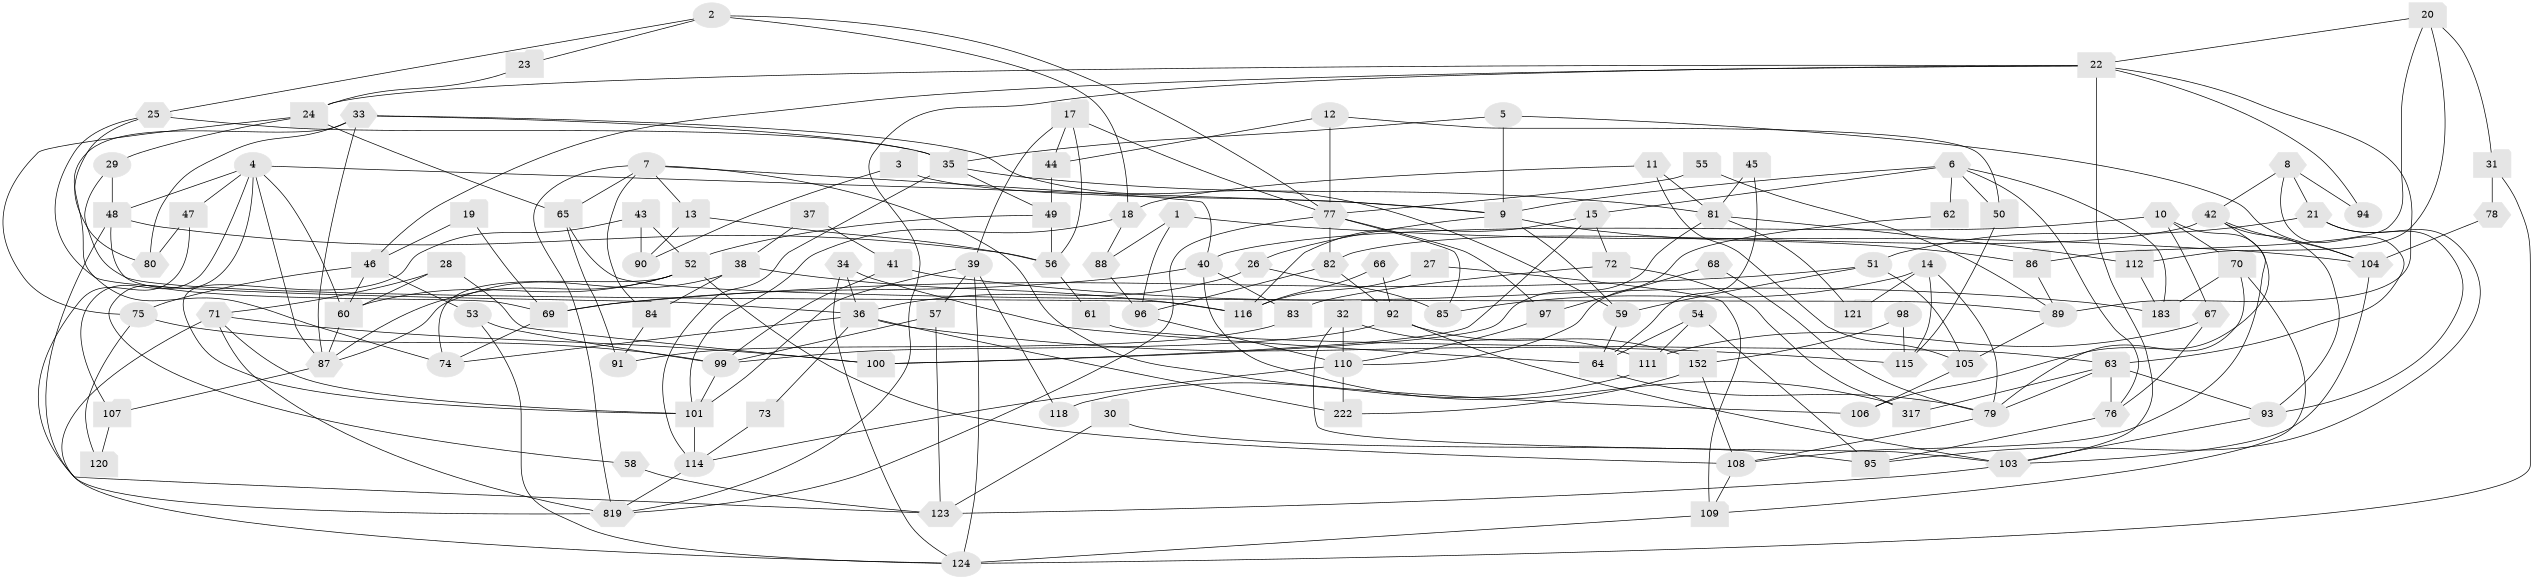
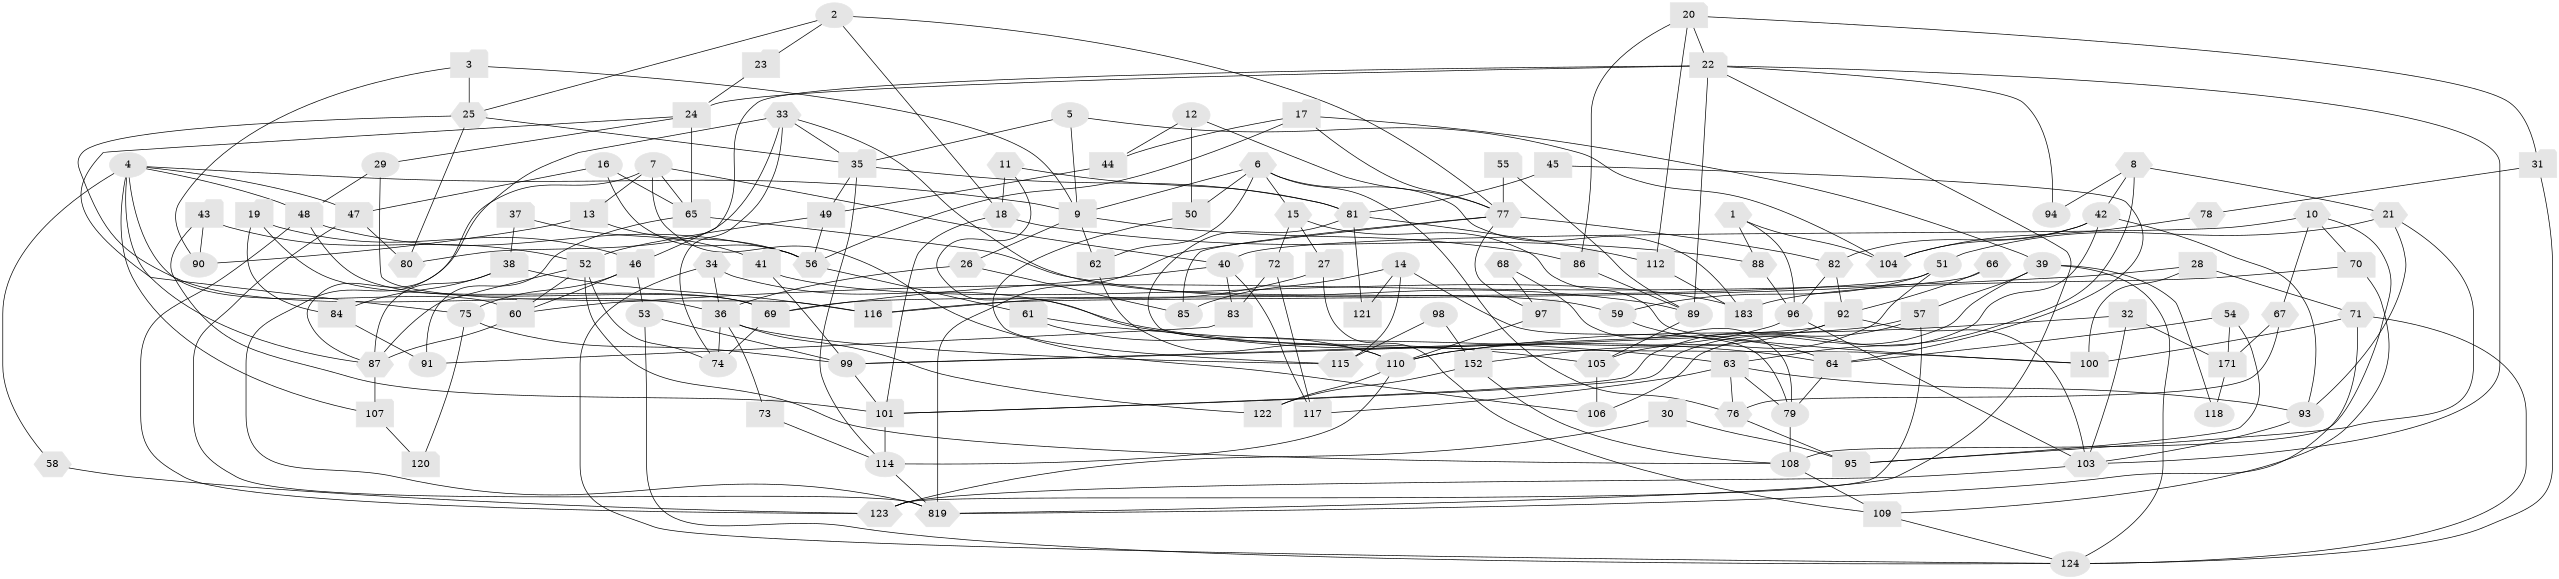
none -> (469, 90)
none -> (604, 165)
(1404, 229) -> (1309, 240)
(608, 232) -> (261, 286)
(1569, 263) -> (1085, 236)
none -> (1189, 340)
(2202, 349) -> none
(1648, 365) -> (2227, 365)
(418, 398) -> (1635, 372)
(1343, 414) -> (1263, 414)
(1911, 414) -> (1313, 414)
(2249, 442) -> (1946, 393)
